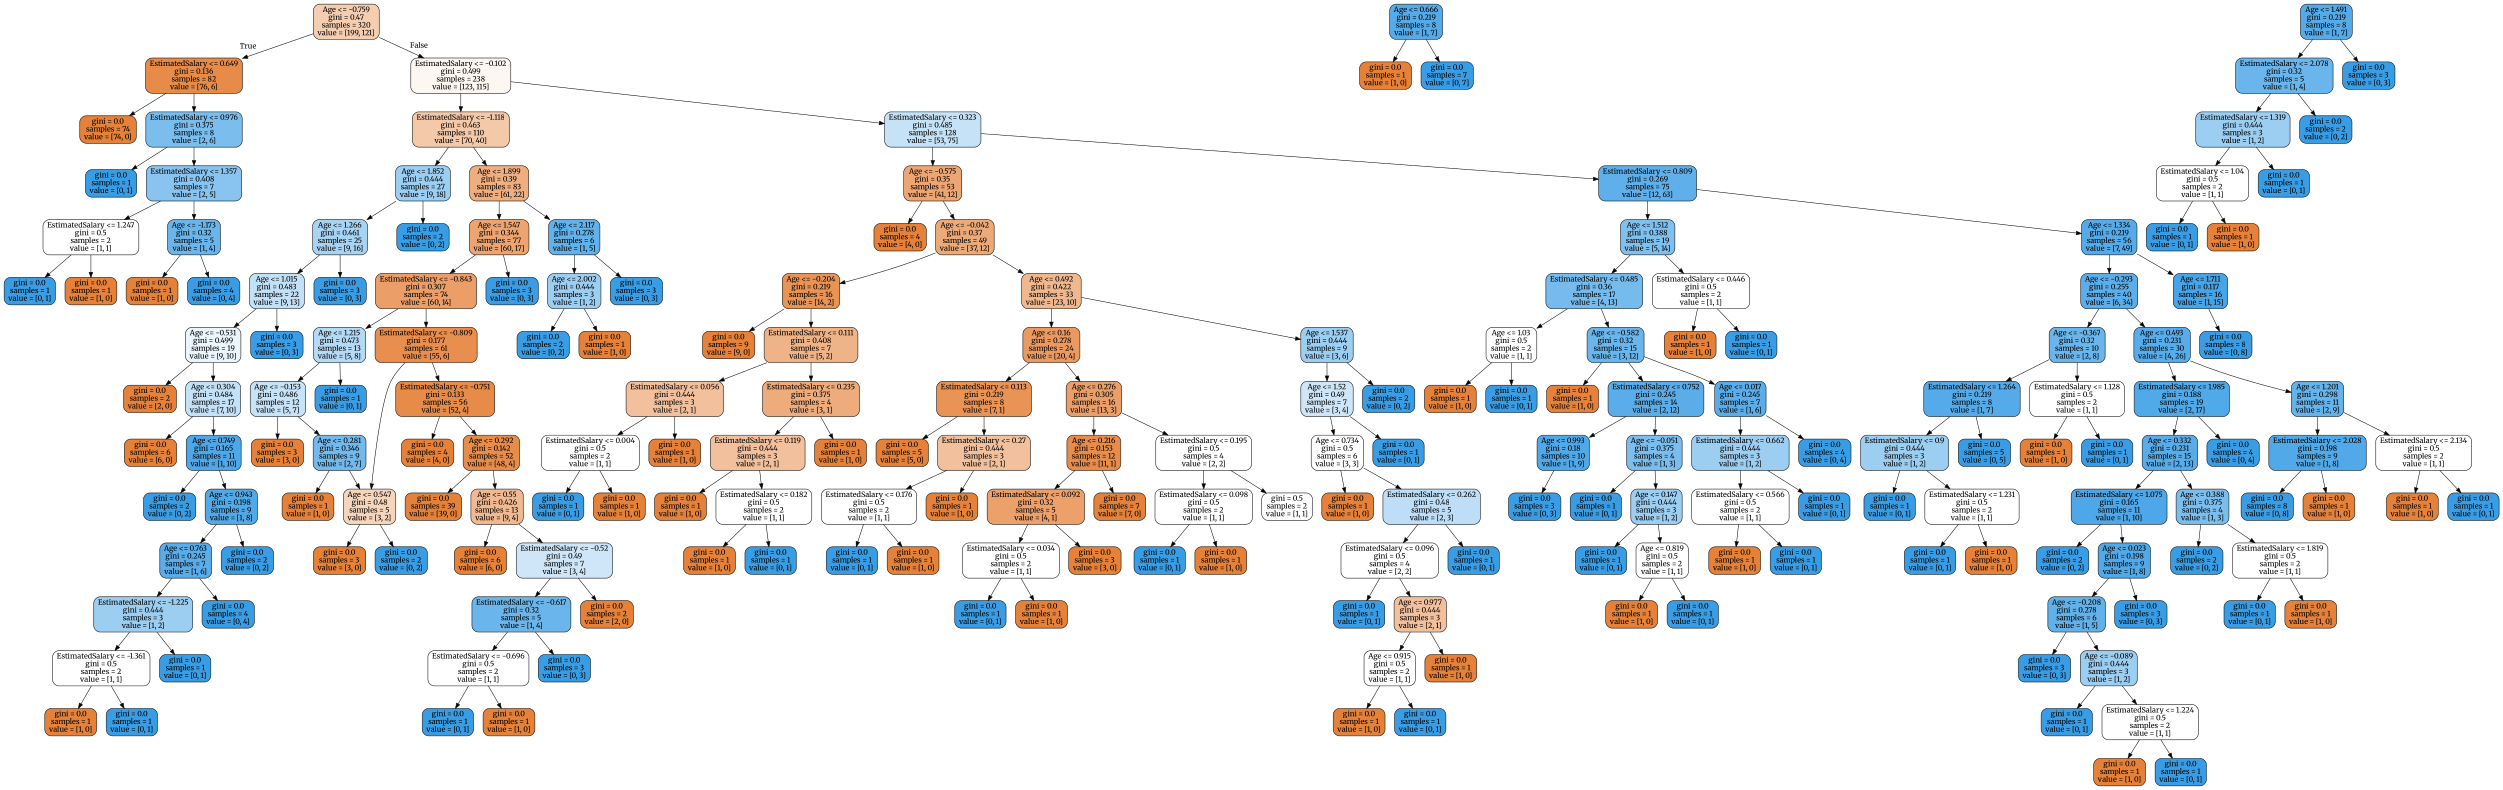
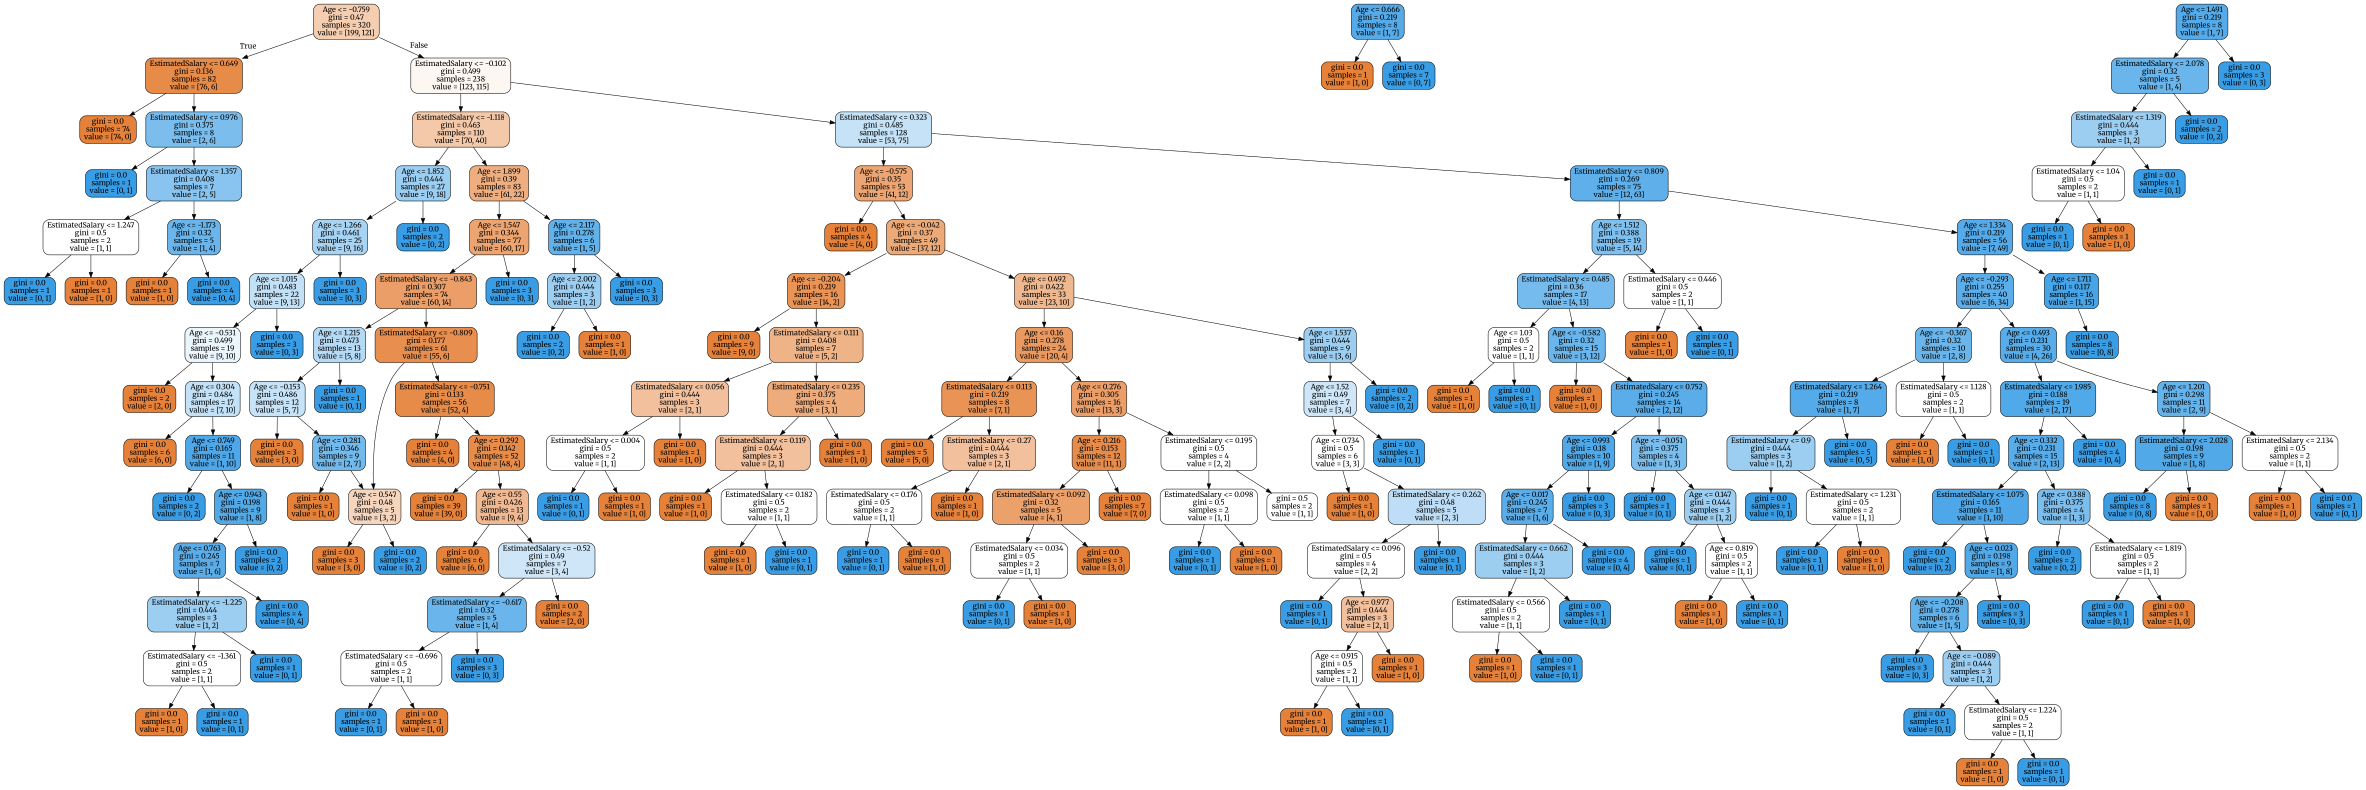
(1677, 369) -> (1560, 478)
